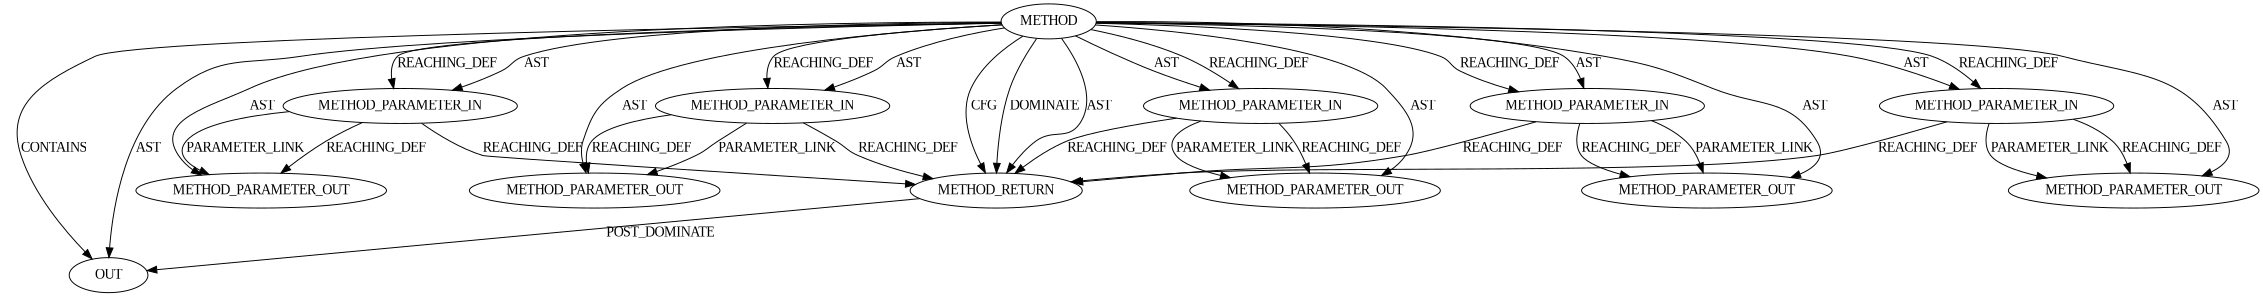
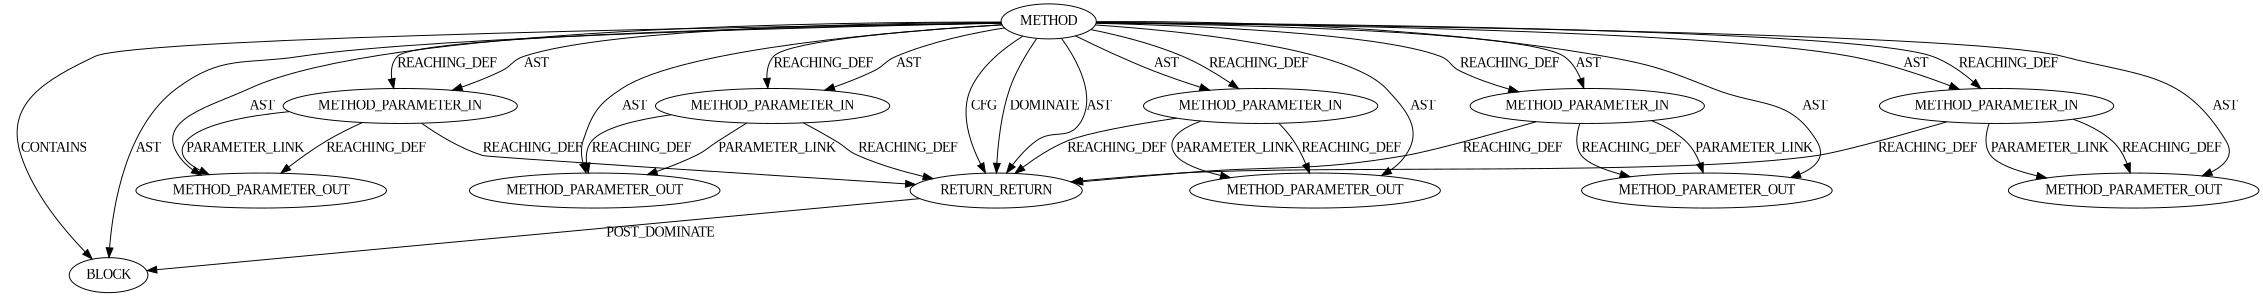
(996, 191) -> (996, 191)
(109, 275) -> (109, 275)
